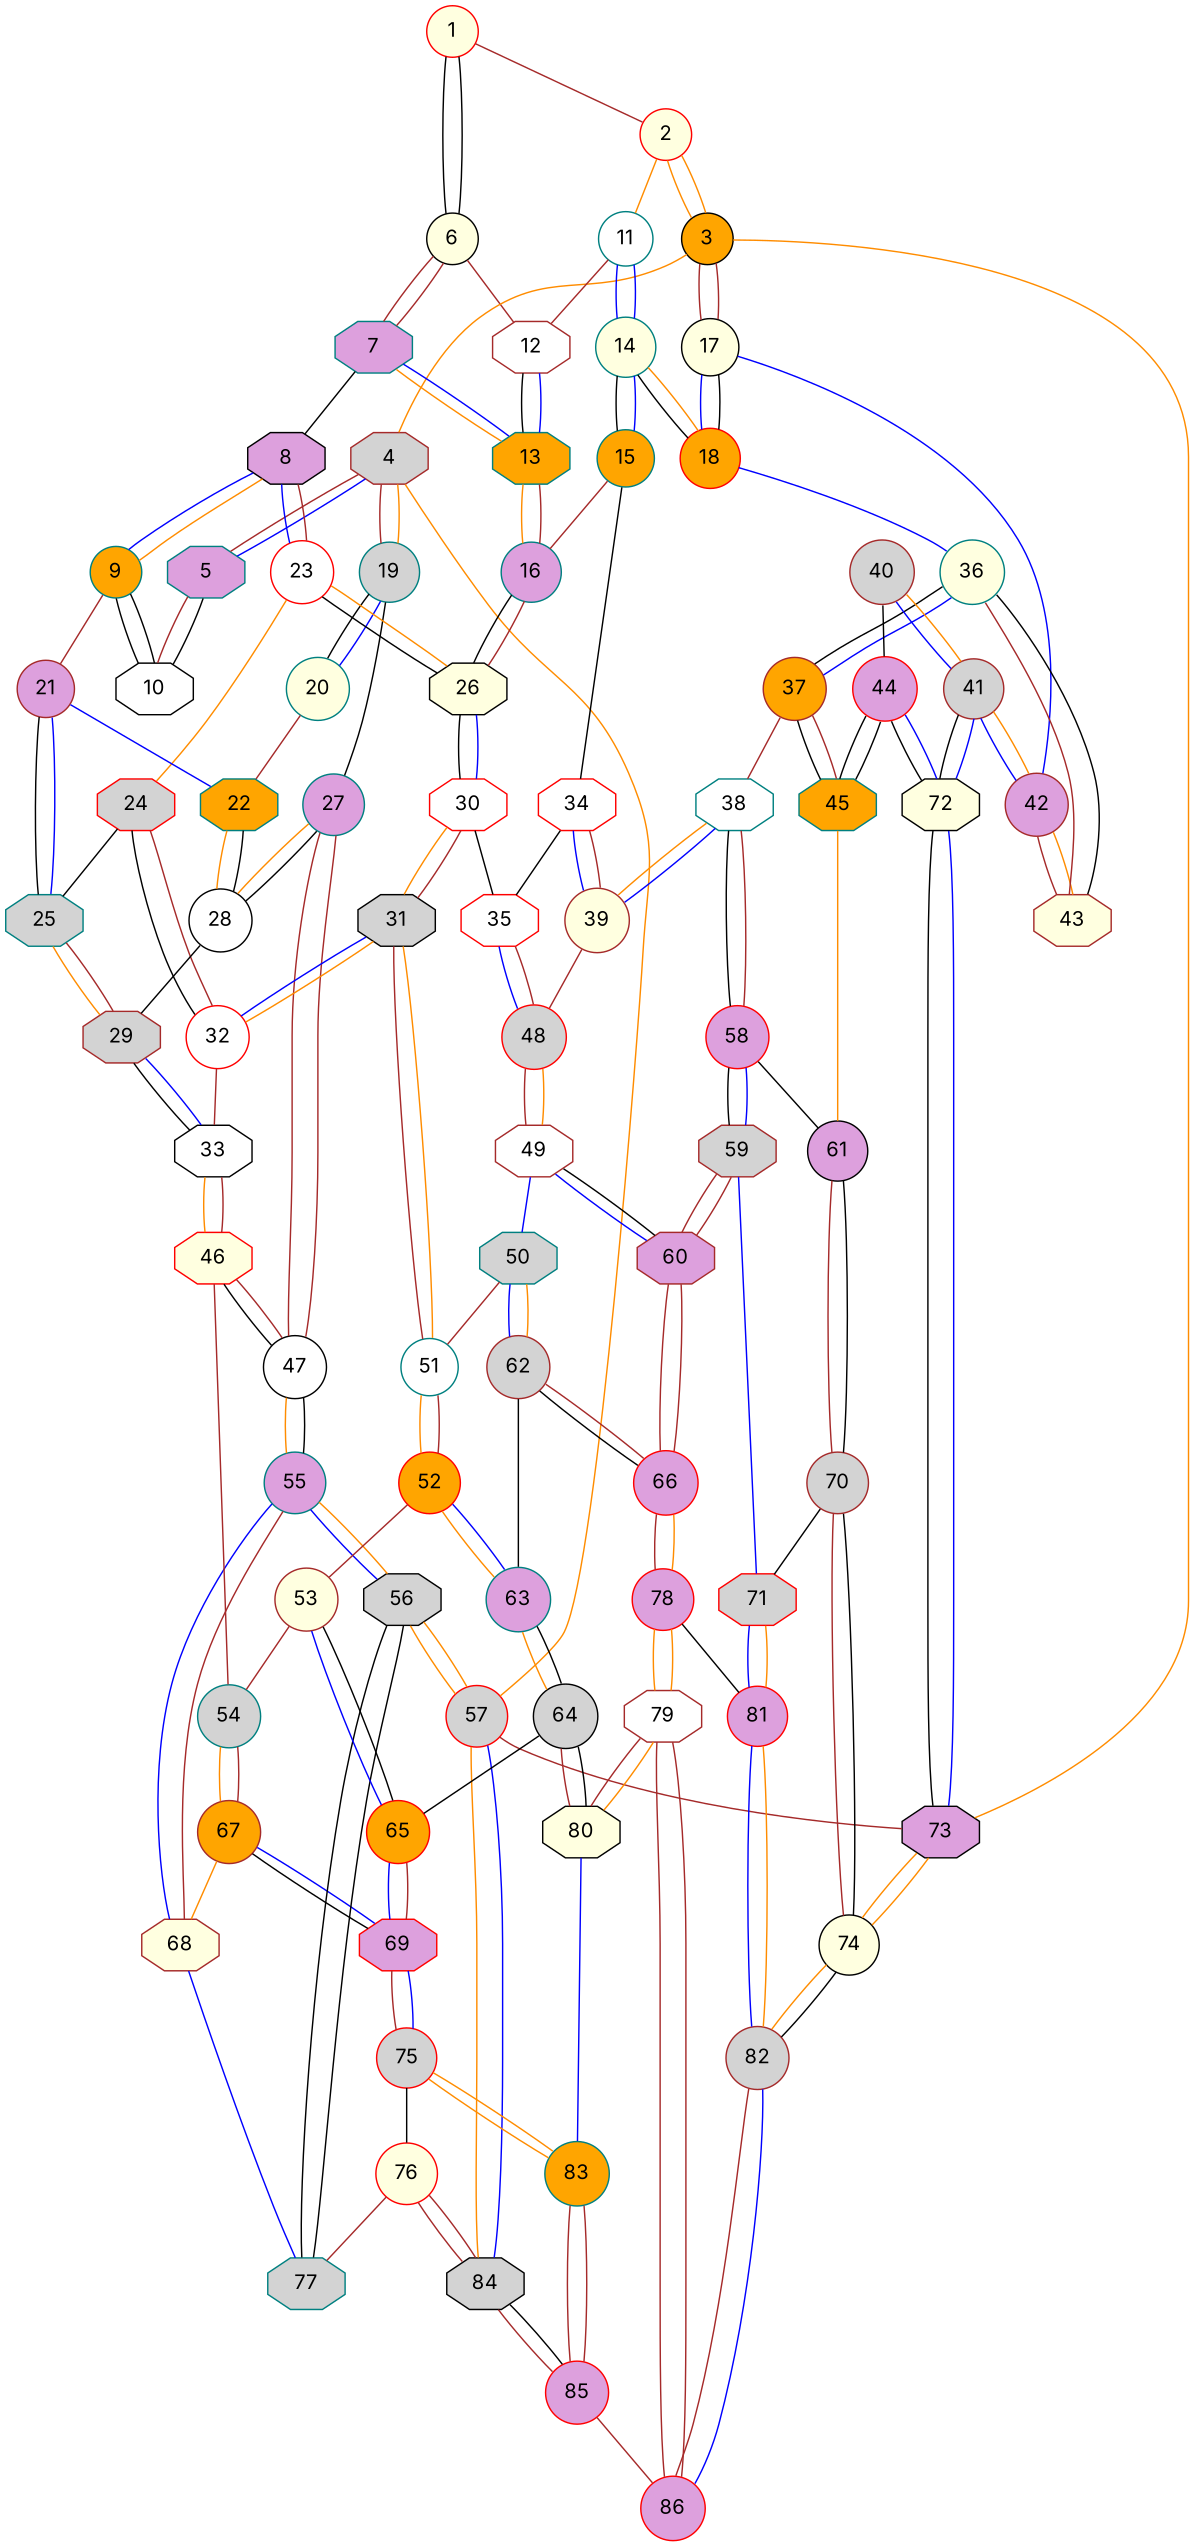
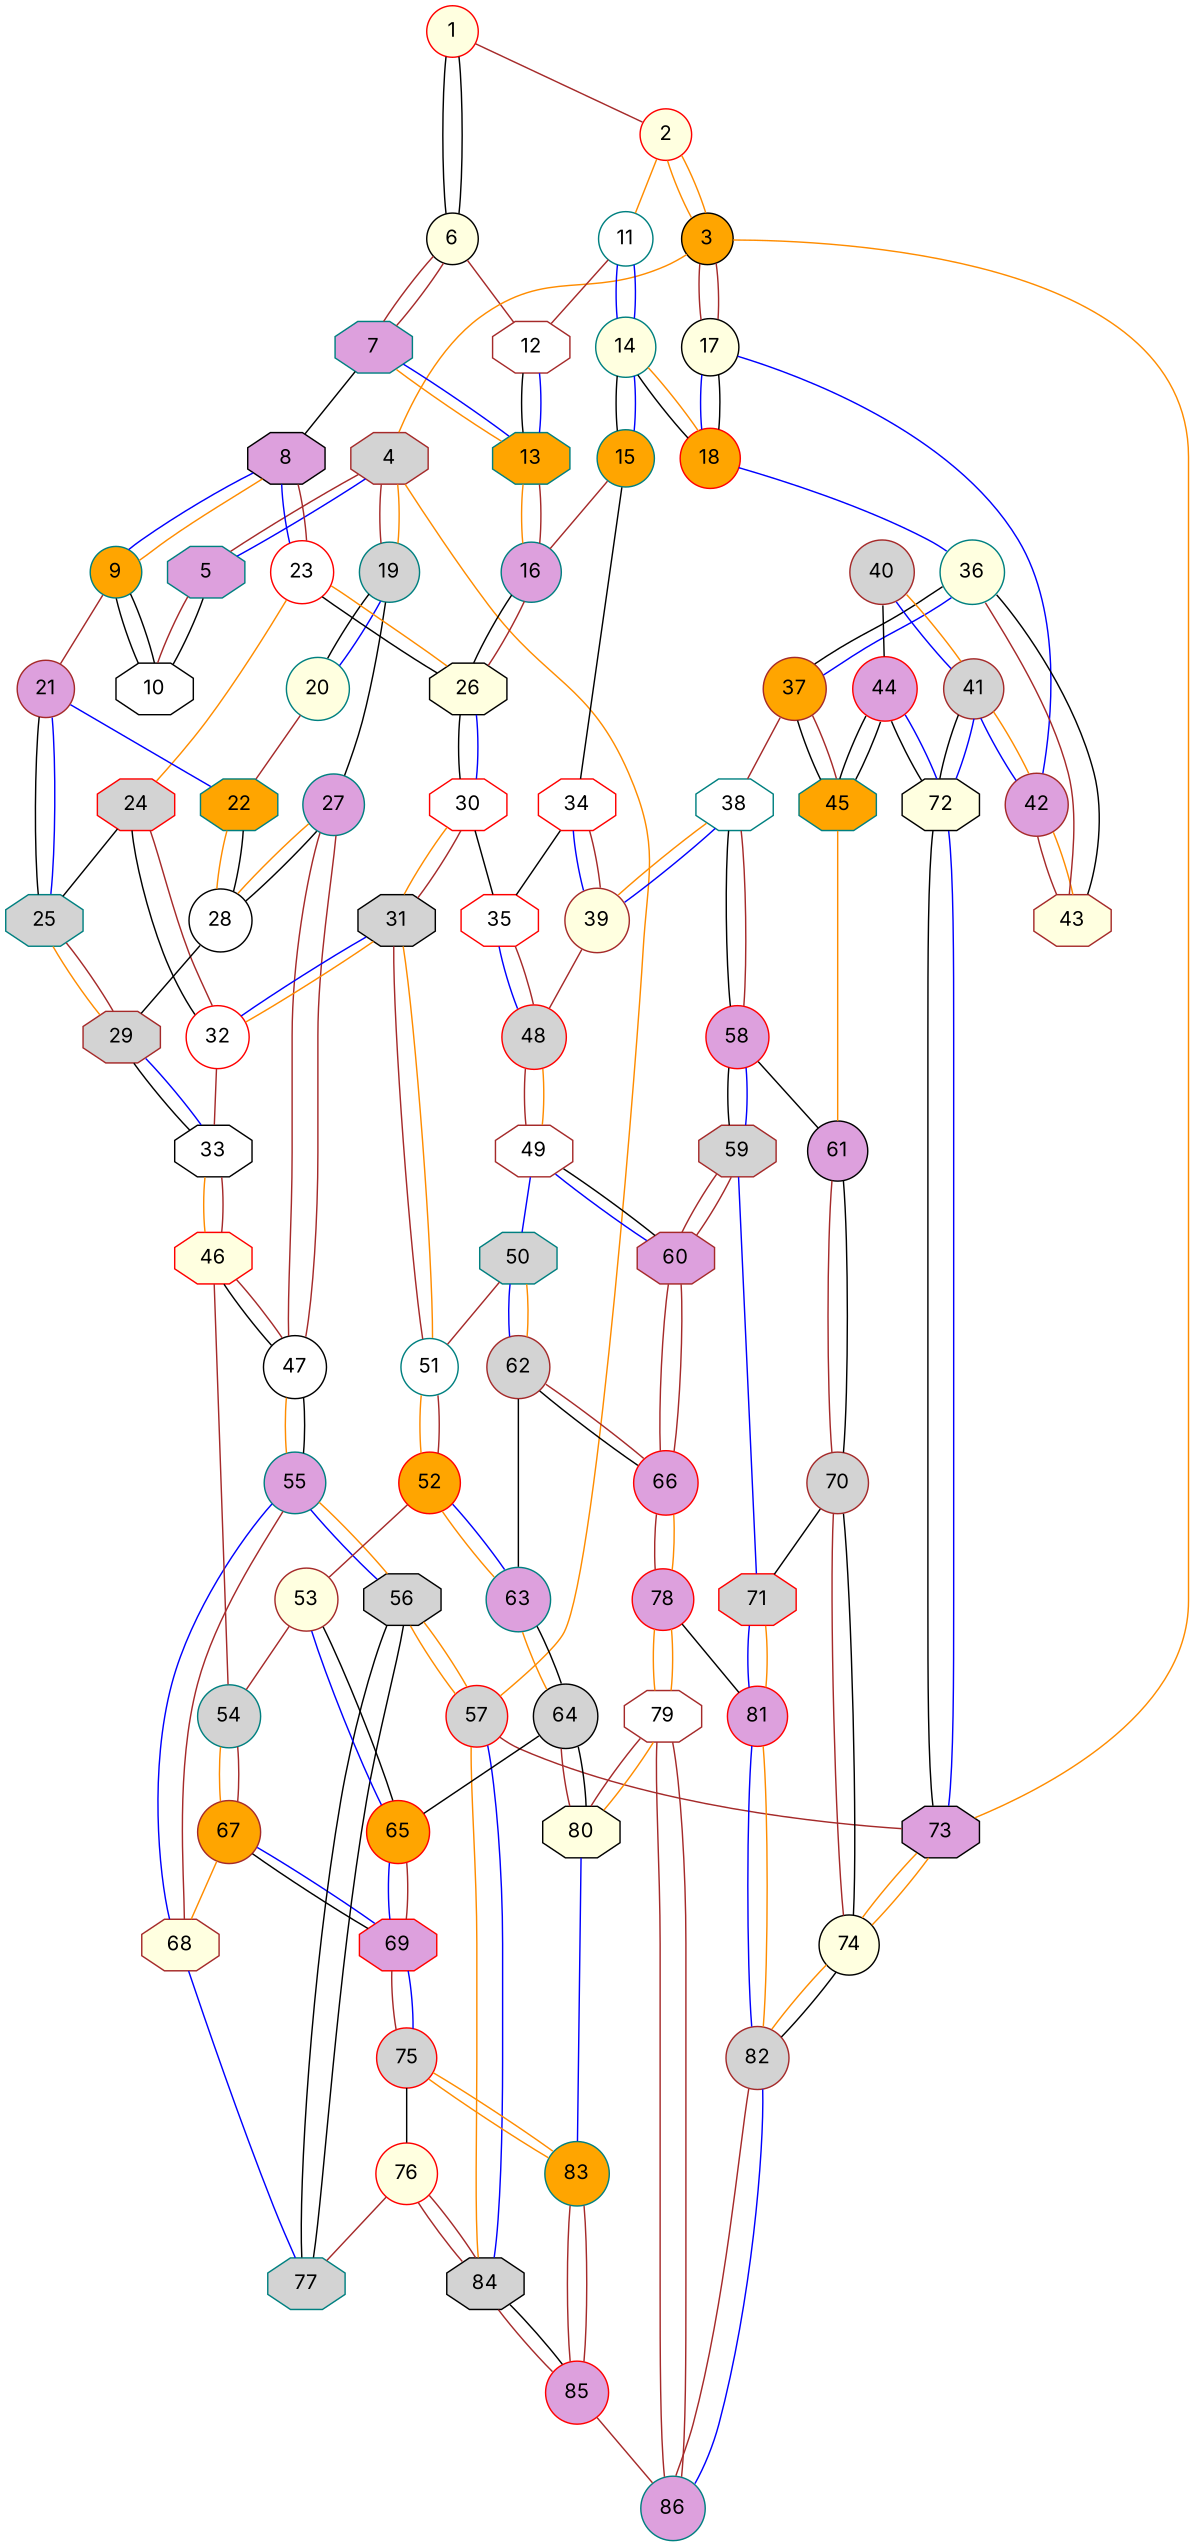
(673, 2508) -> (673, 2508)
